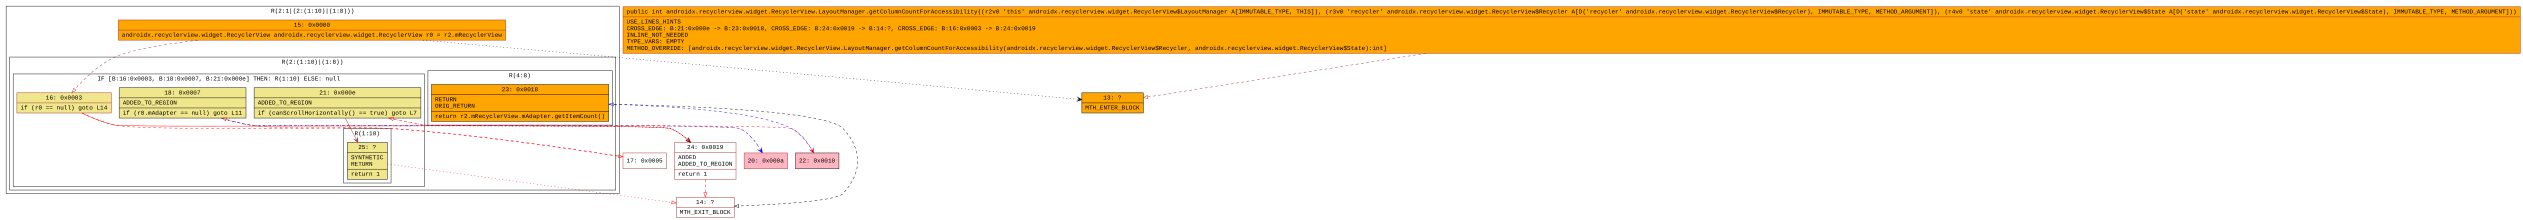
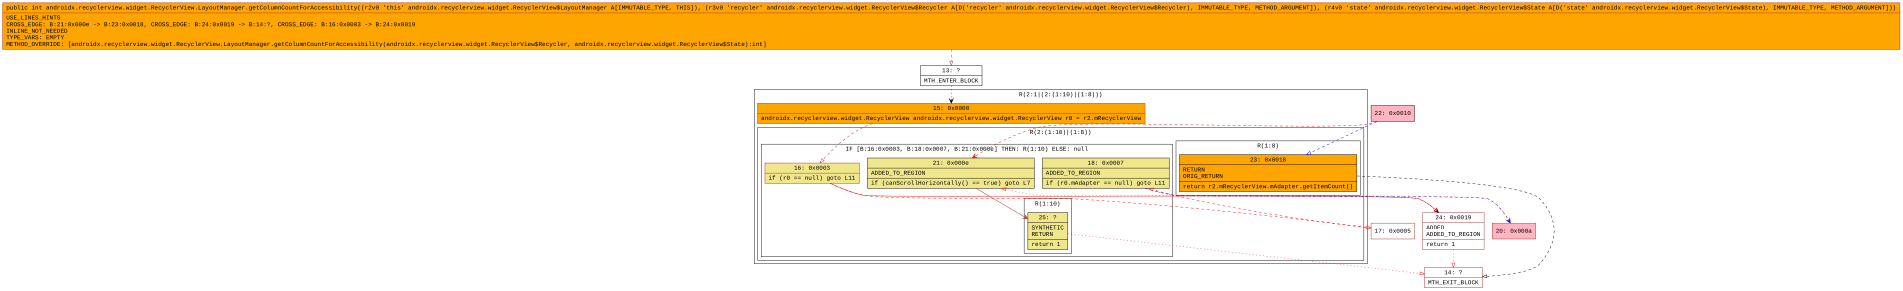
(750, 69) -> (951, 92)
(520, 76) -> (1268, 146)
(1113, 103) -> (951, 76)
(64, 108) -> (812, 178)
(604, 126) -> (1174, 125)
(705, 186) -> (1453, 256)
